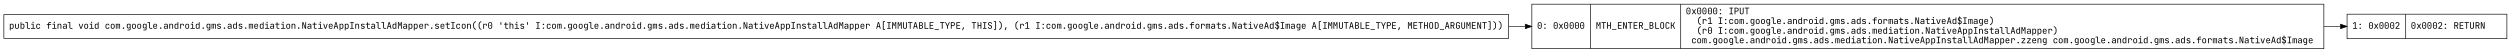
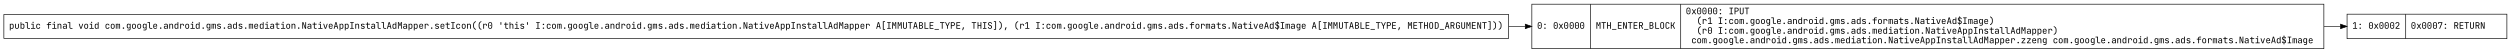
(2456, 26) -> (2456, 26)
